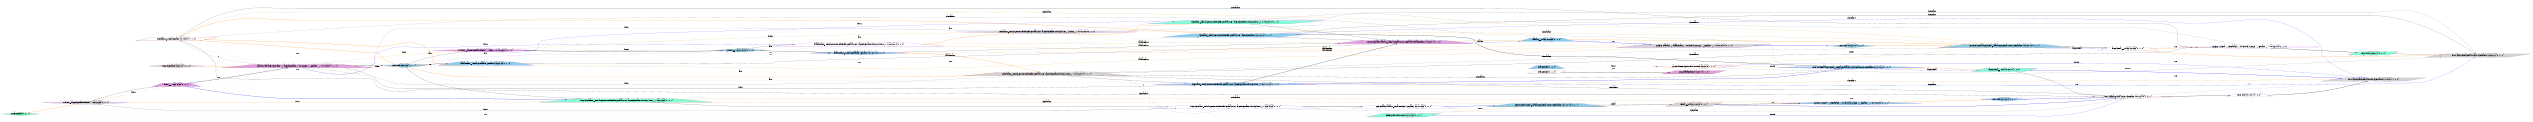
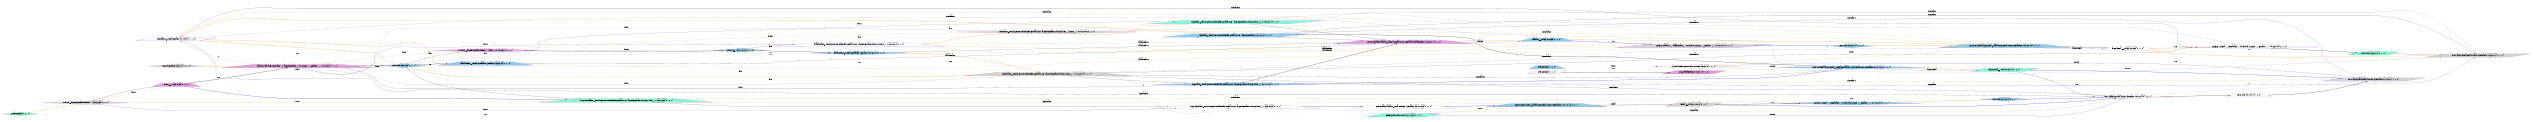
(176, 39) -> (176, 39)
(298, 69) -> (298, 69)
(2187, 76) -> (2255, 52)
